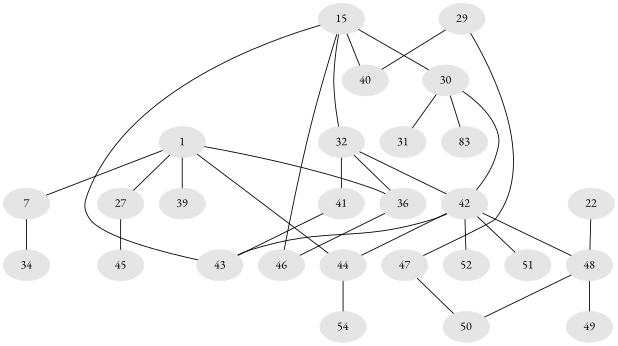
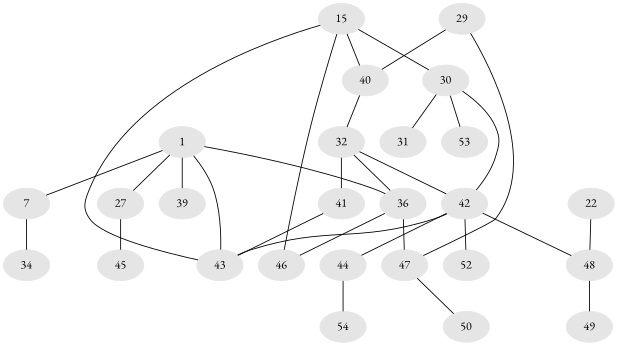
(334, 80) -> (353, 111)
(465, 142) -> (465, 142)
(263, 204) -> (216, 200)
none -> (404, 241)
(528, 265) -> none
(528, 296) -> none
